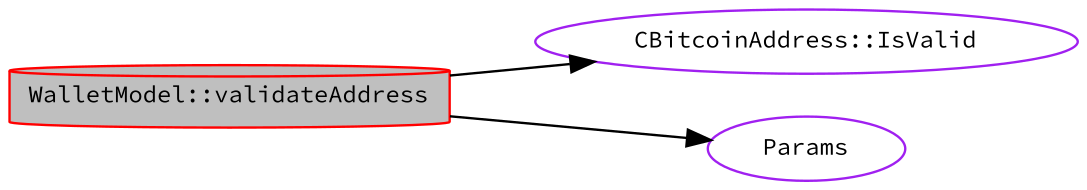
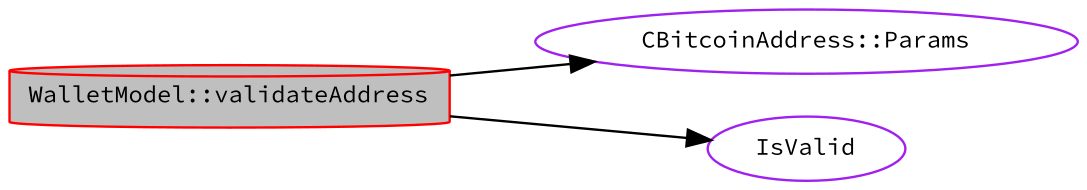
(807, 42) -> (807, 42)
(807, 149) -> (807, 149)
